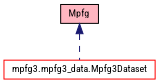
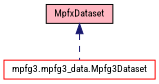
(80, 14) -> (80, 14)
